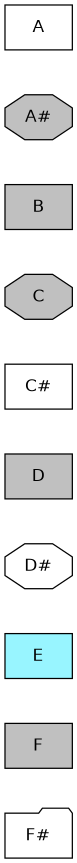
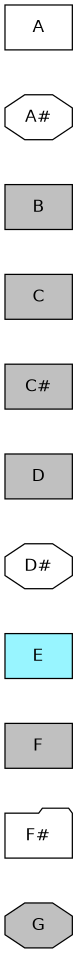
(39, 117) -> (39, 117)
(39, 297) -> (39, 297)
(39, 387) -> (39, 387)
none -> (39, 925)
